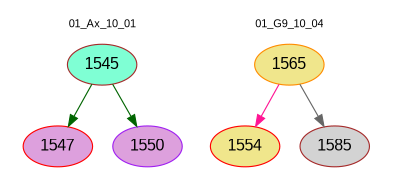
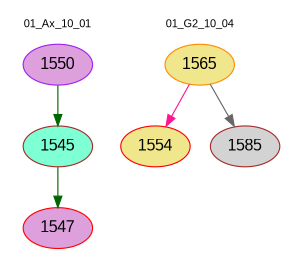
(290, 24) -> (200, 24)
(122, 100) -> (58, 100)
